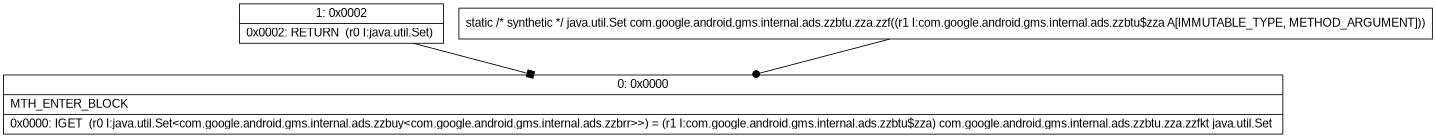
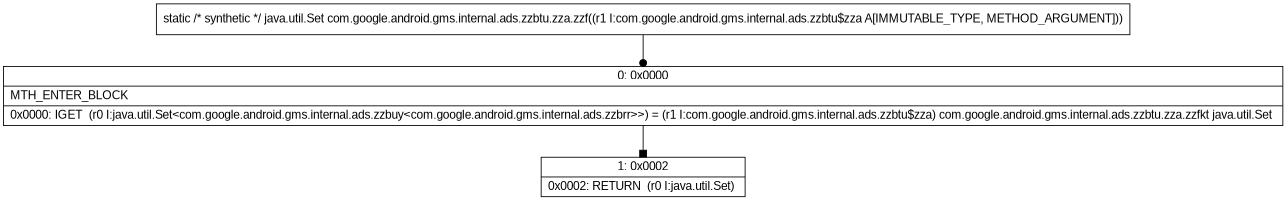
(469, 58) -> (643, 137)
